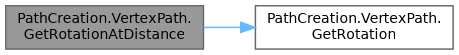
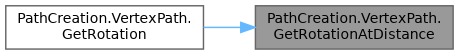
(222, 27) -> (222, 27)
